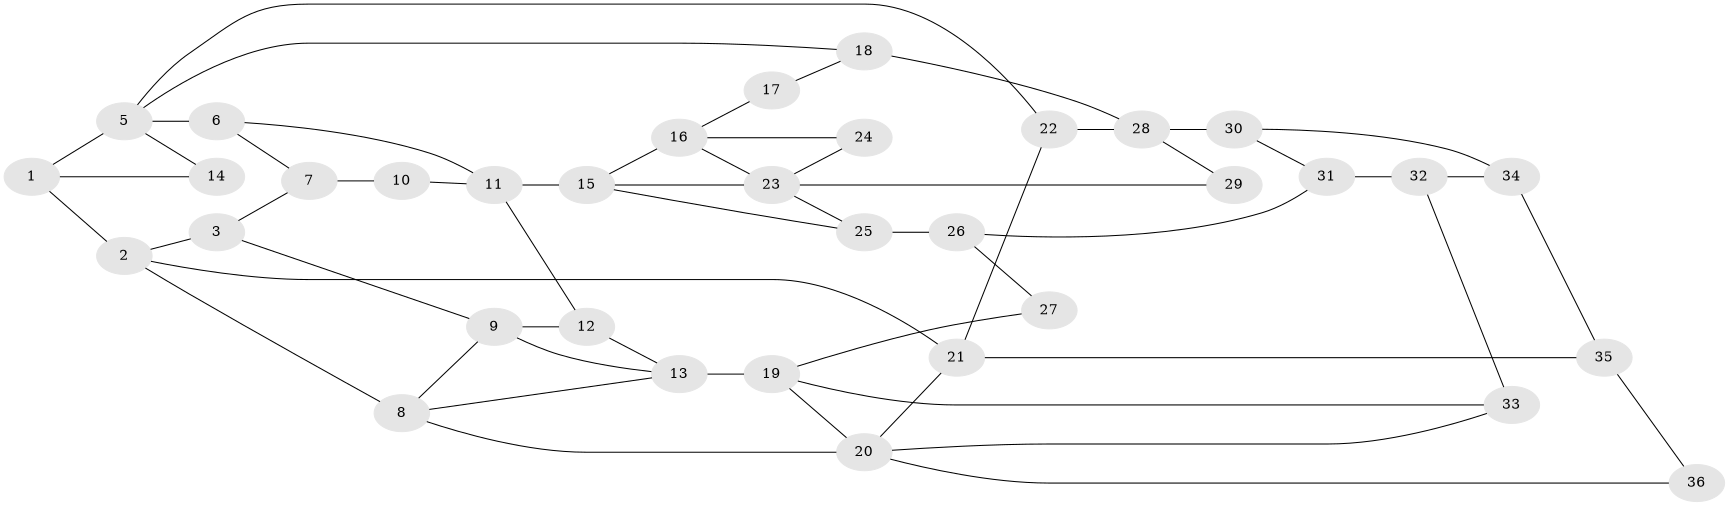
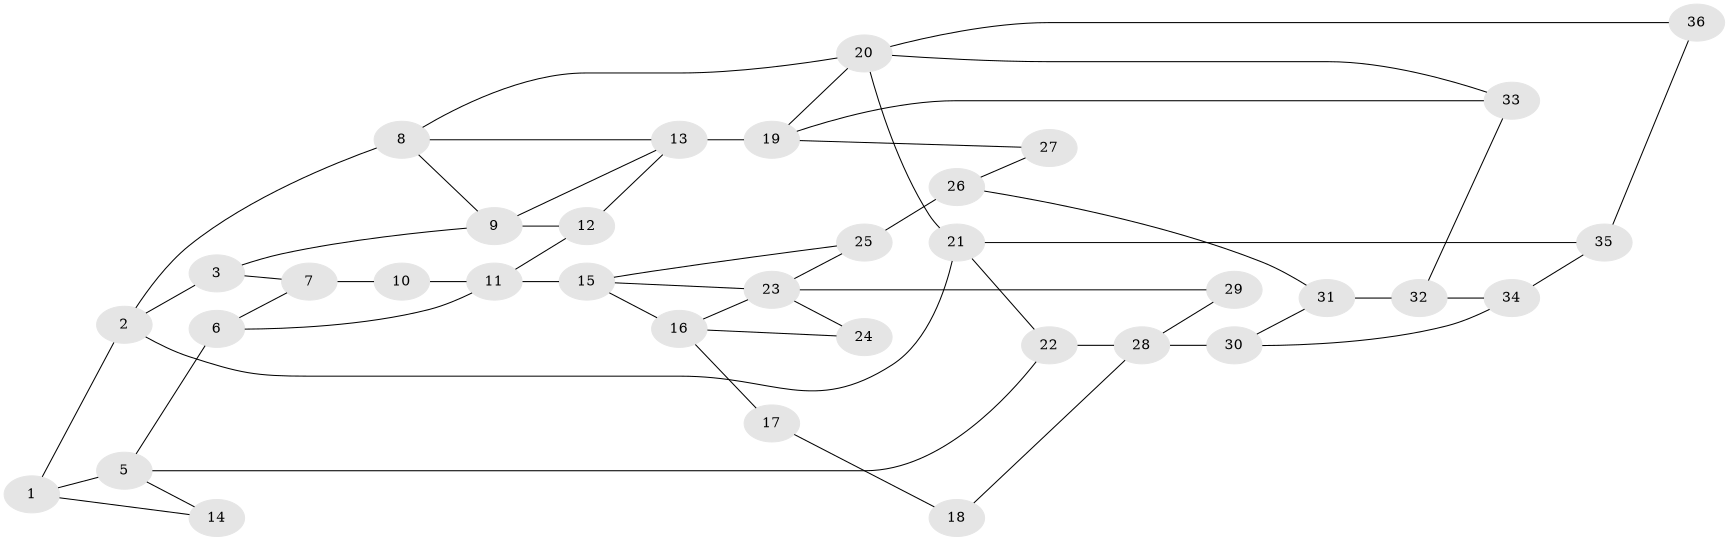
(483, 43) -> none
